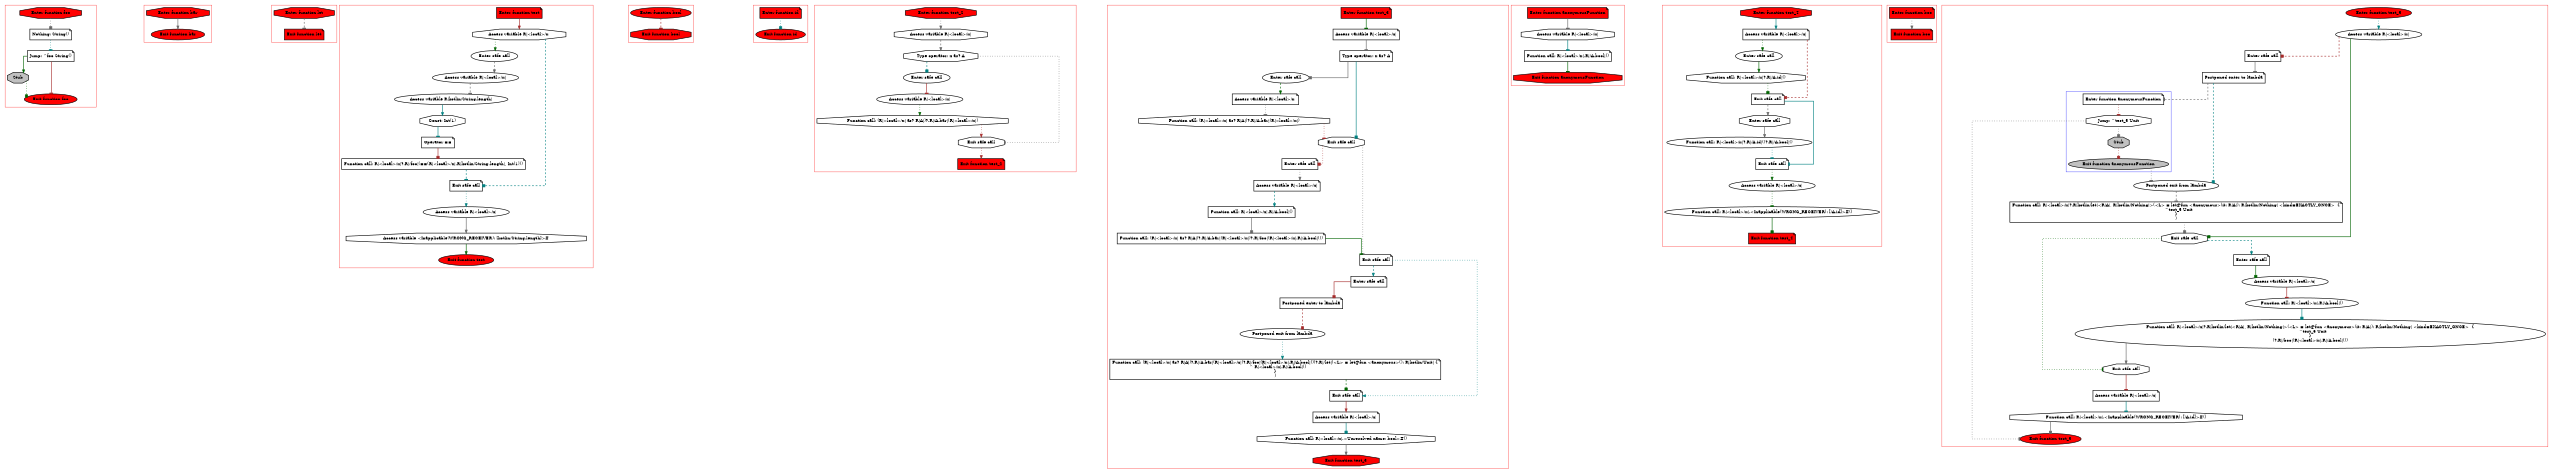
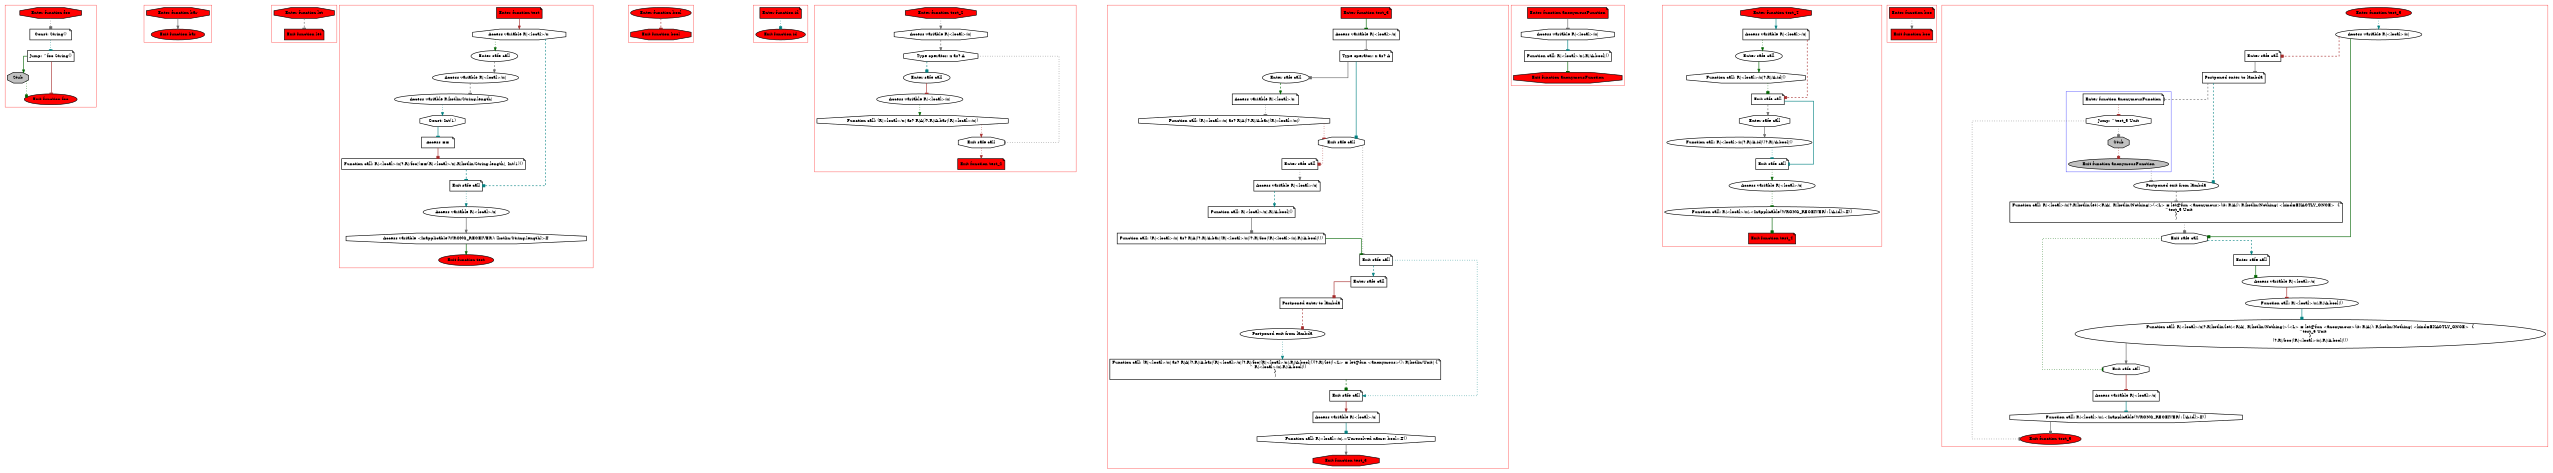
(51, 35) -> (51, 35)
(443, 109) -> (443, 109)
(438, 143) -> (438, 143)
